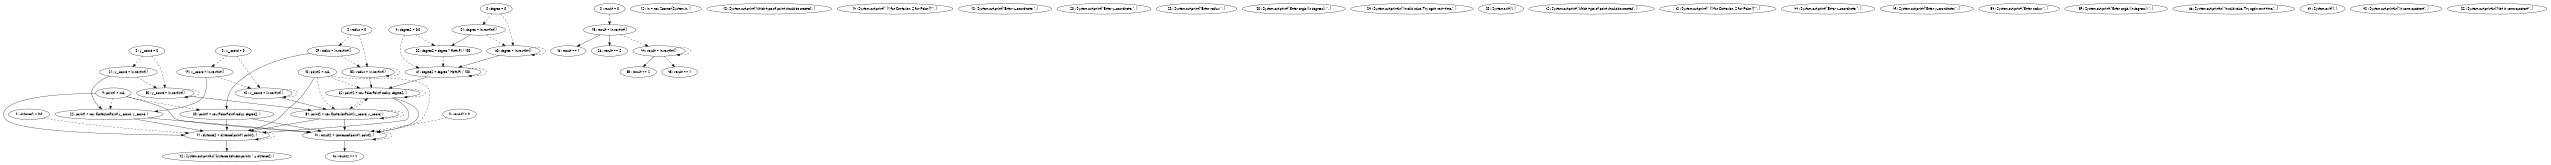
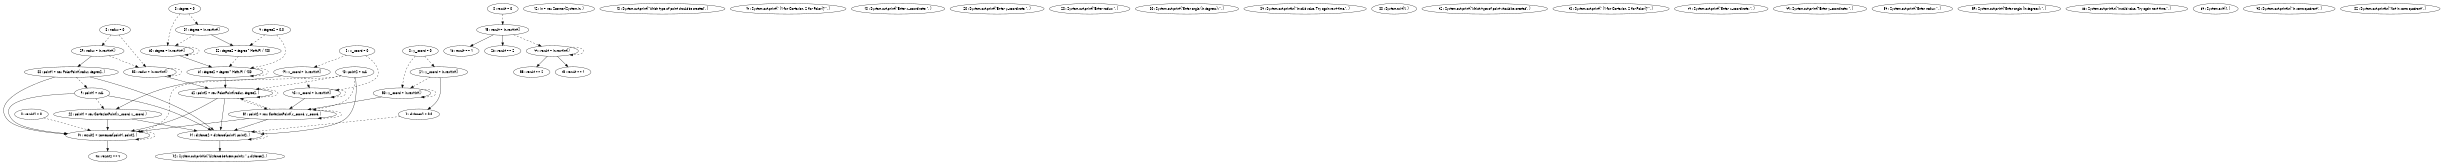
(668, 60) -> (562, 61)
(93, 88) -> (440, 94)
(161, 104) -> (81, 82)
